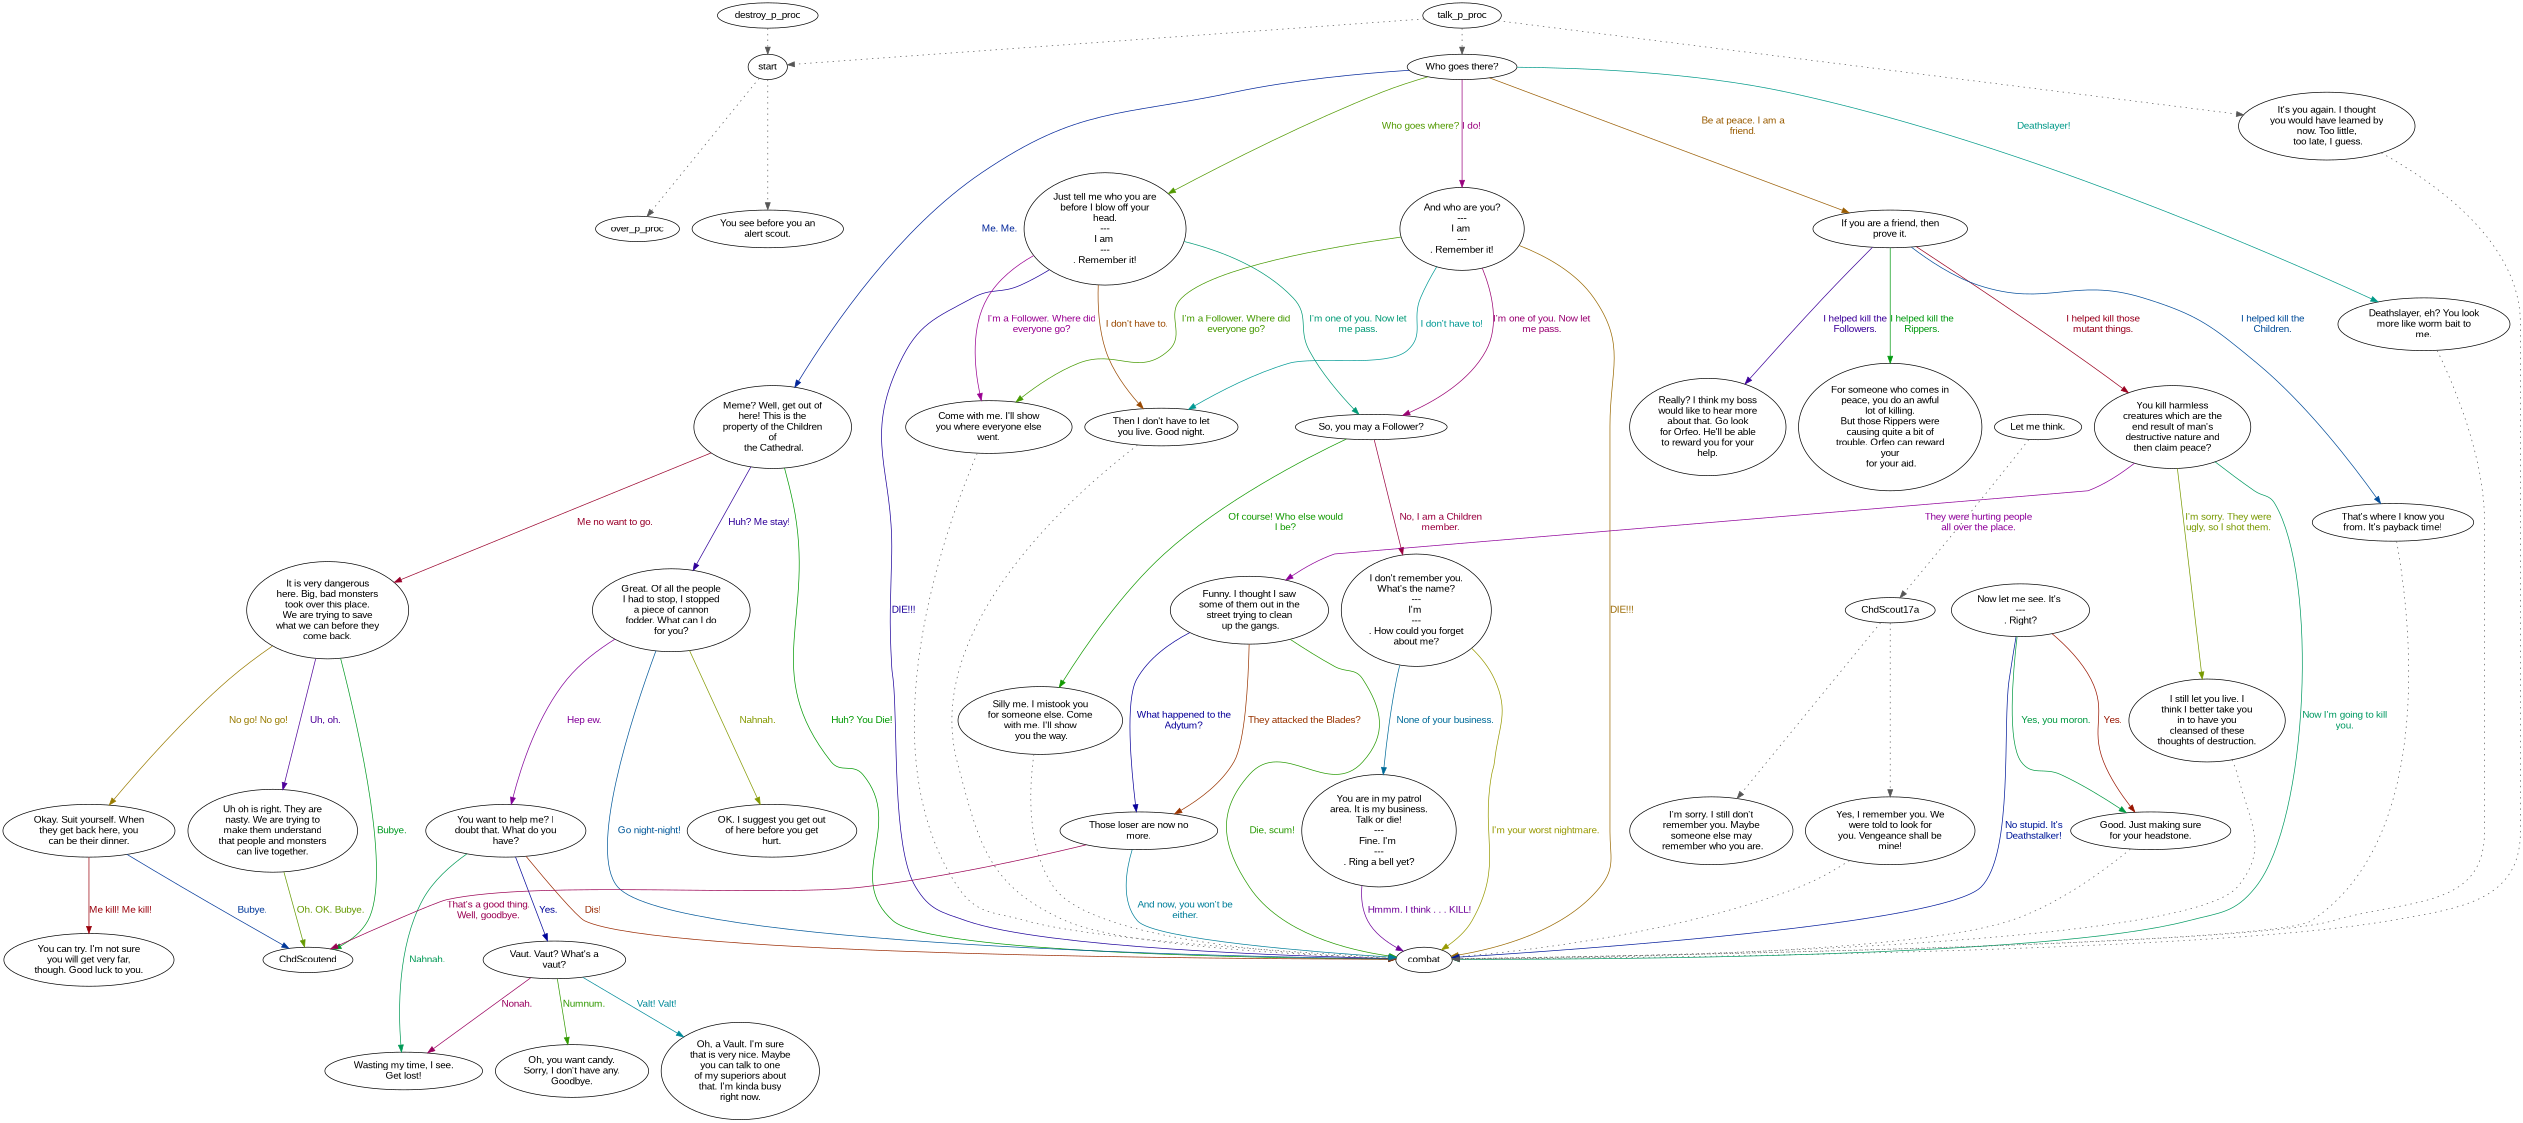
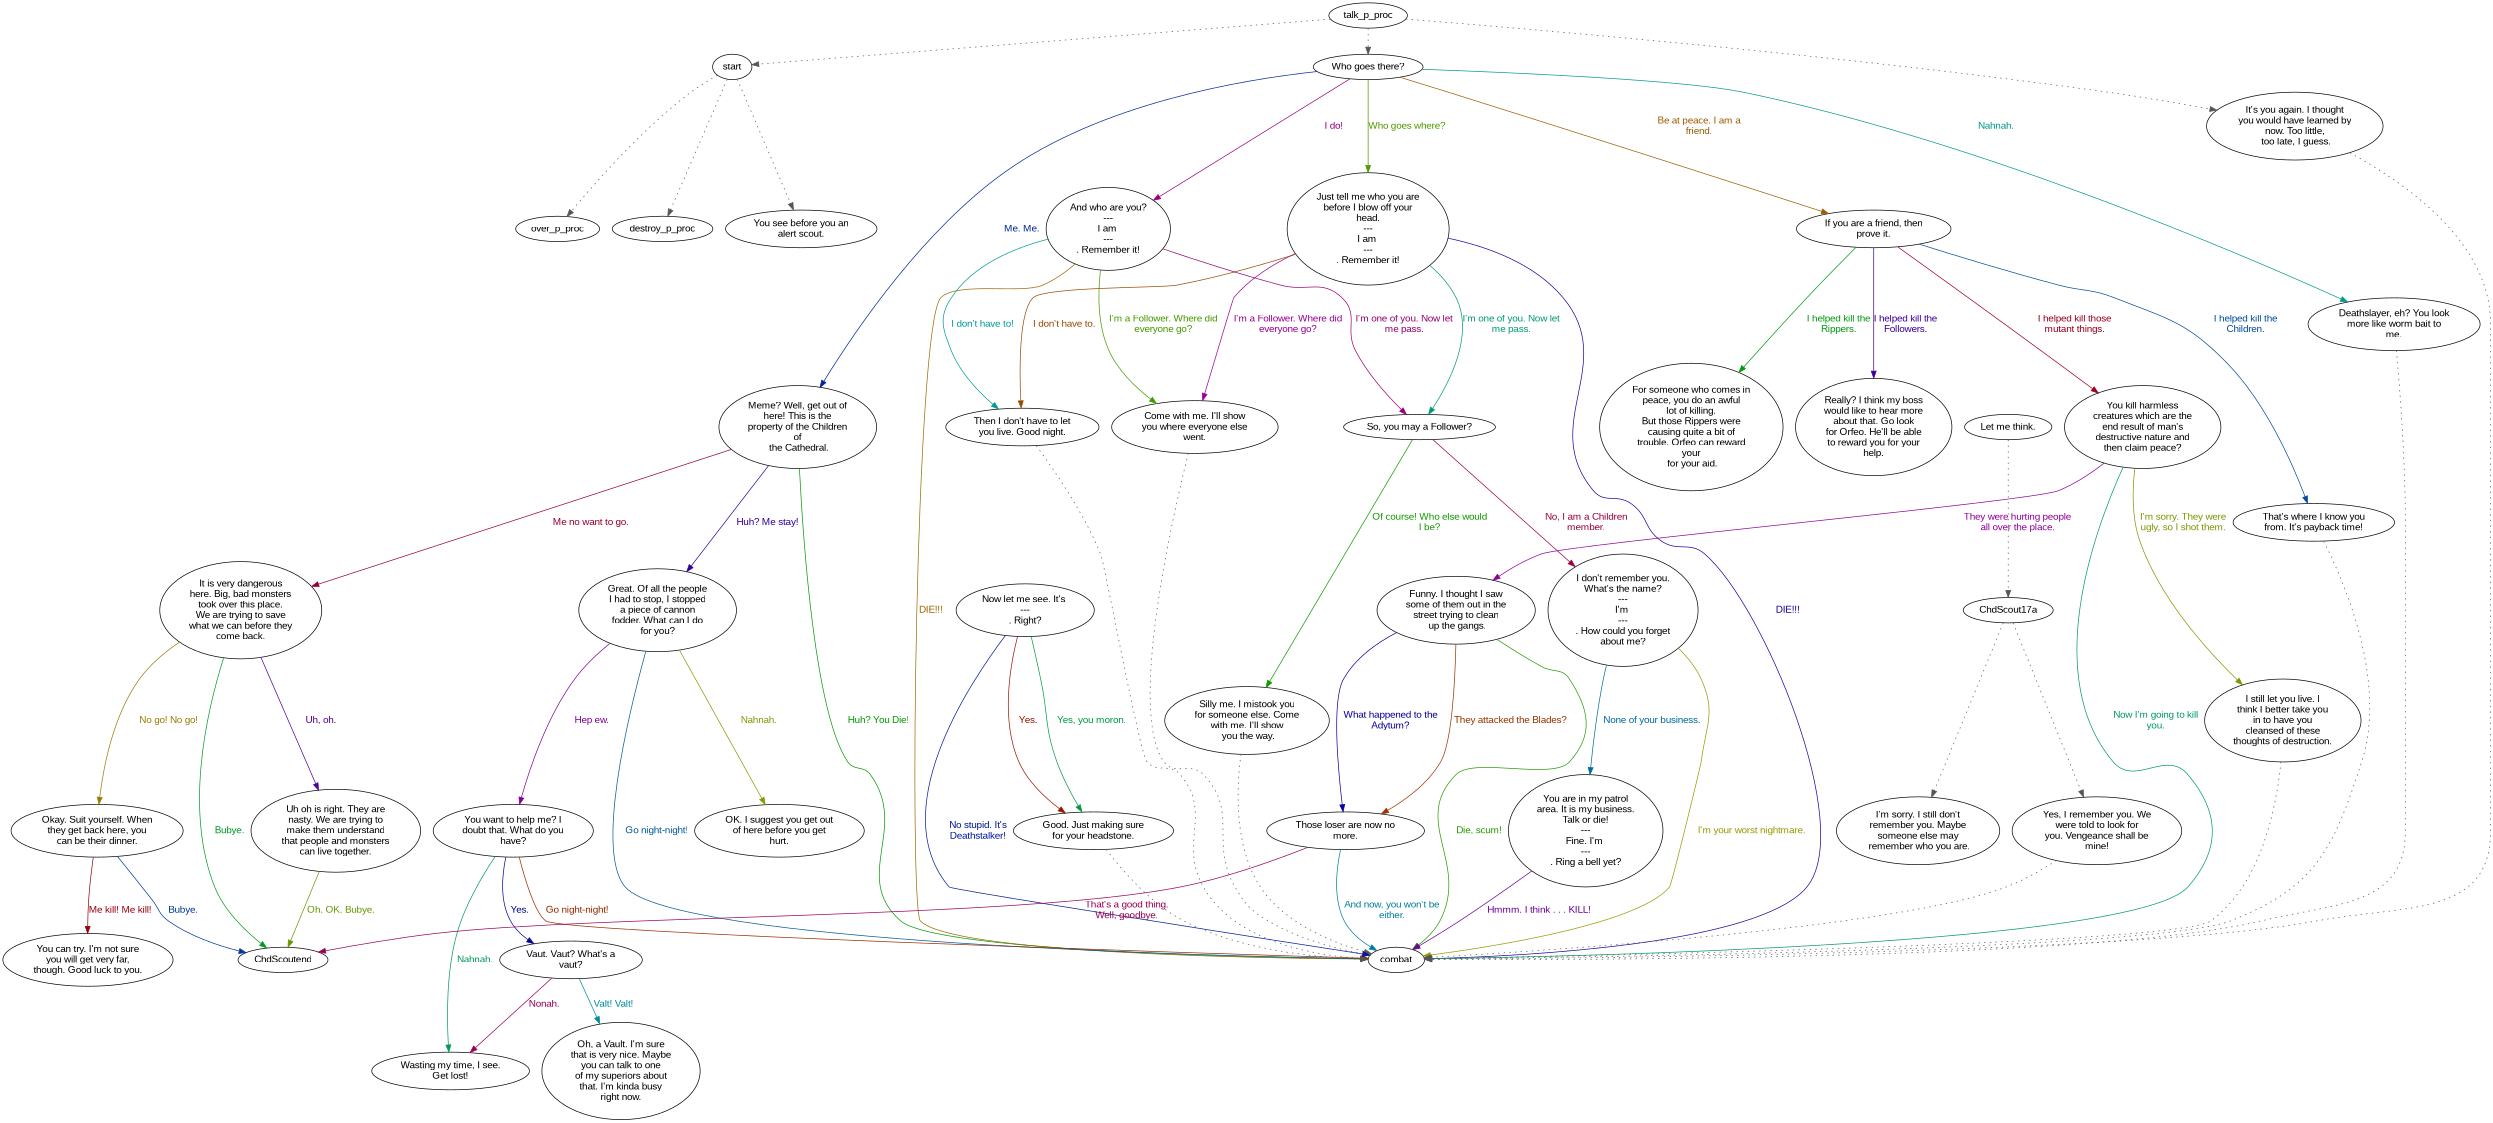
(768, 38) -> (699, 144)
(2044, 126) -> (1996, 126)
(593, 910) -> (577, 910)
(572, 1071) -> none
